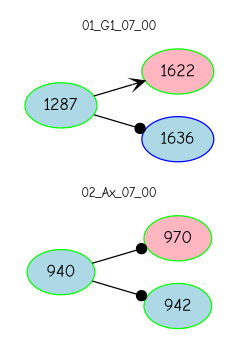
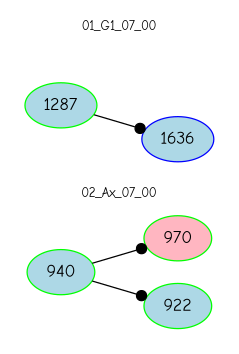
(178, 71) -> none
(178, 306) -> (178, 306)
